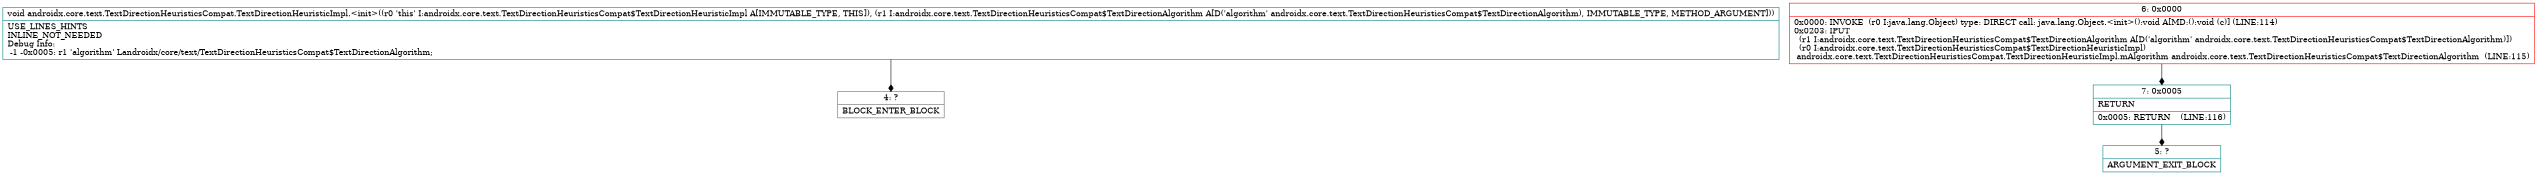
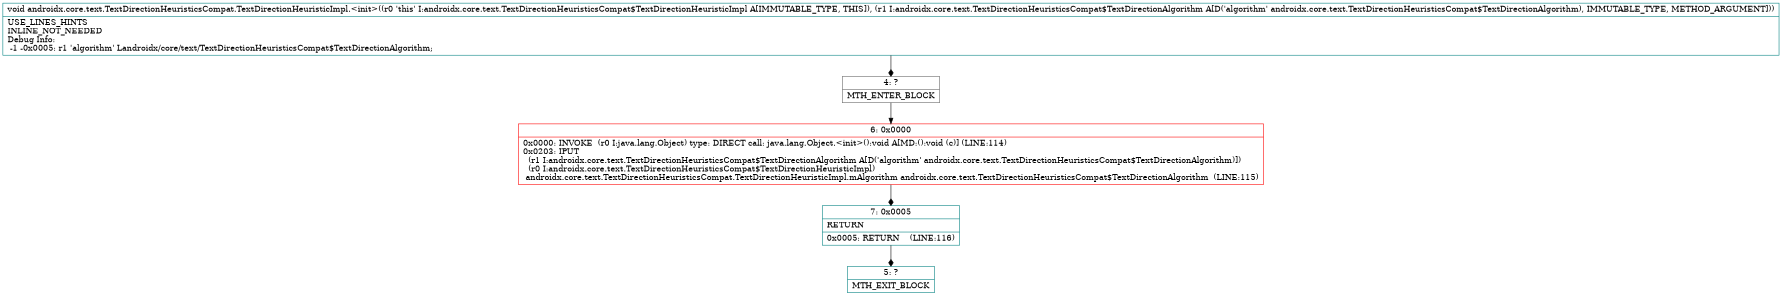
none -> (891, 110)
(891, 111) -> (891, 96)
(2162, 165) -> (891, 286)
